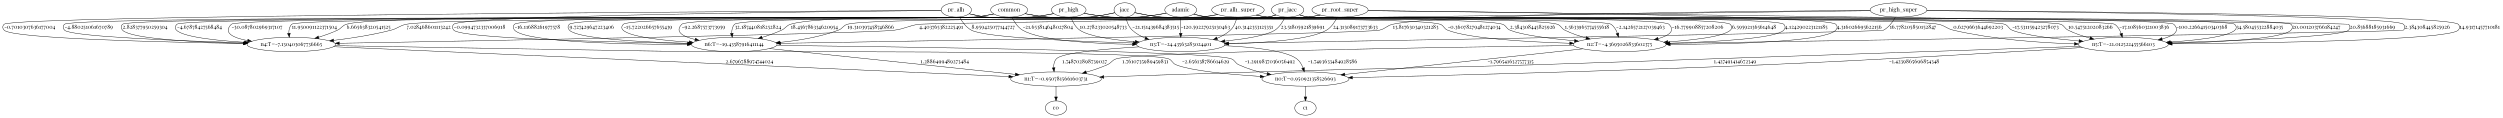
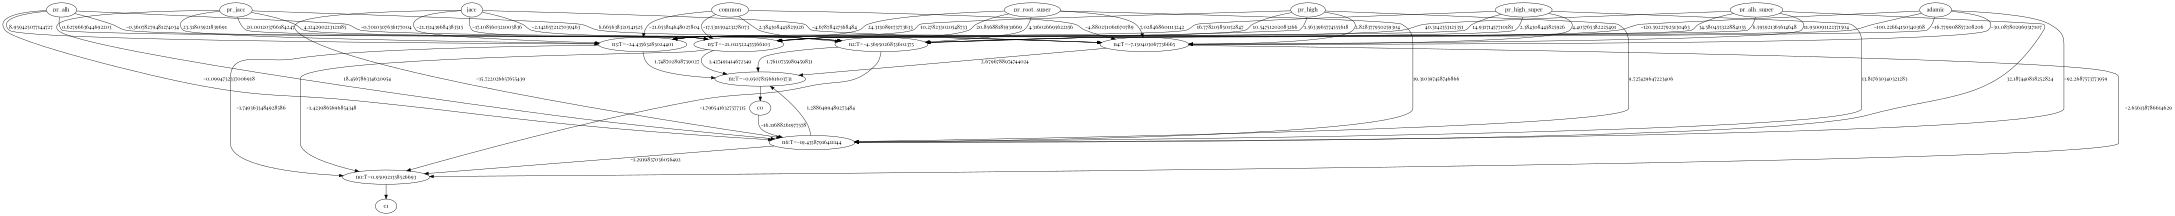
(515, 24) -> (763, 130)
